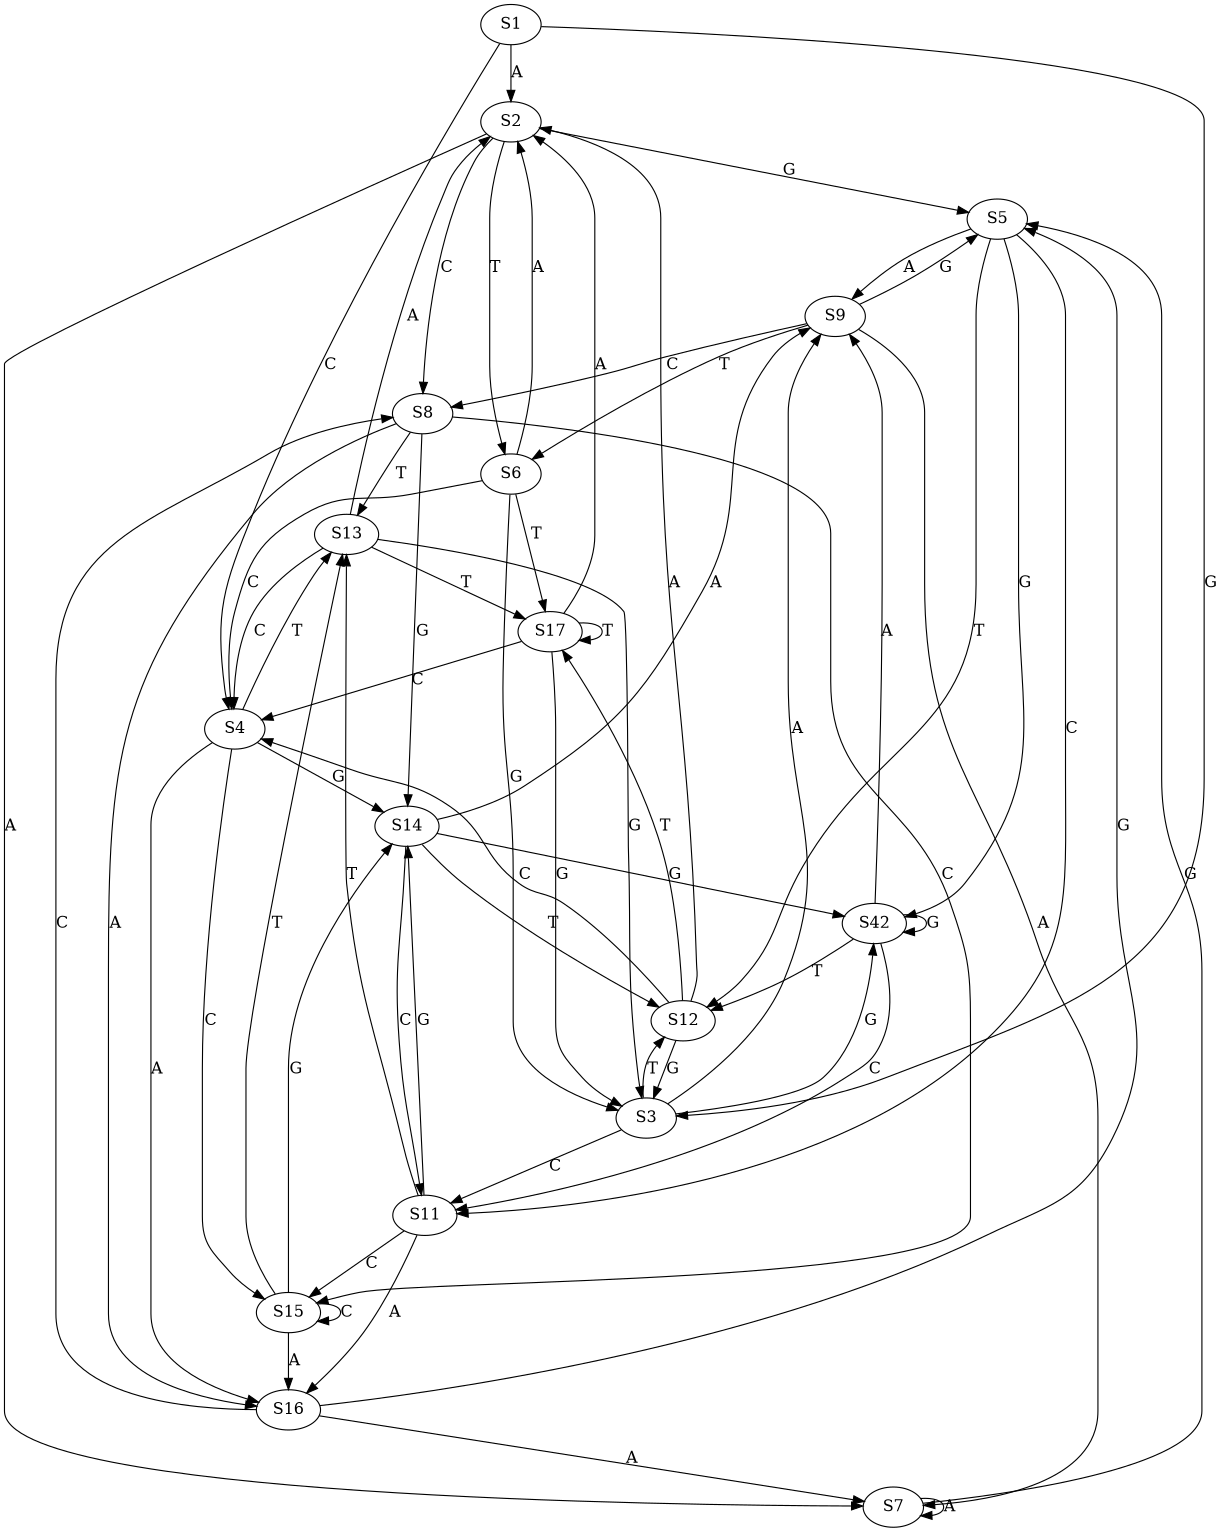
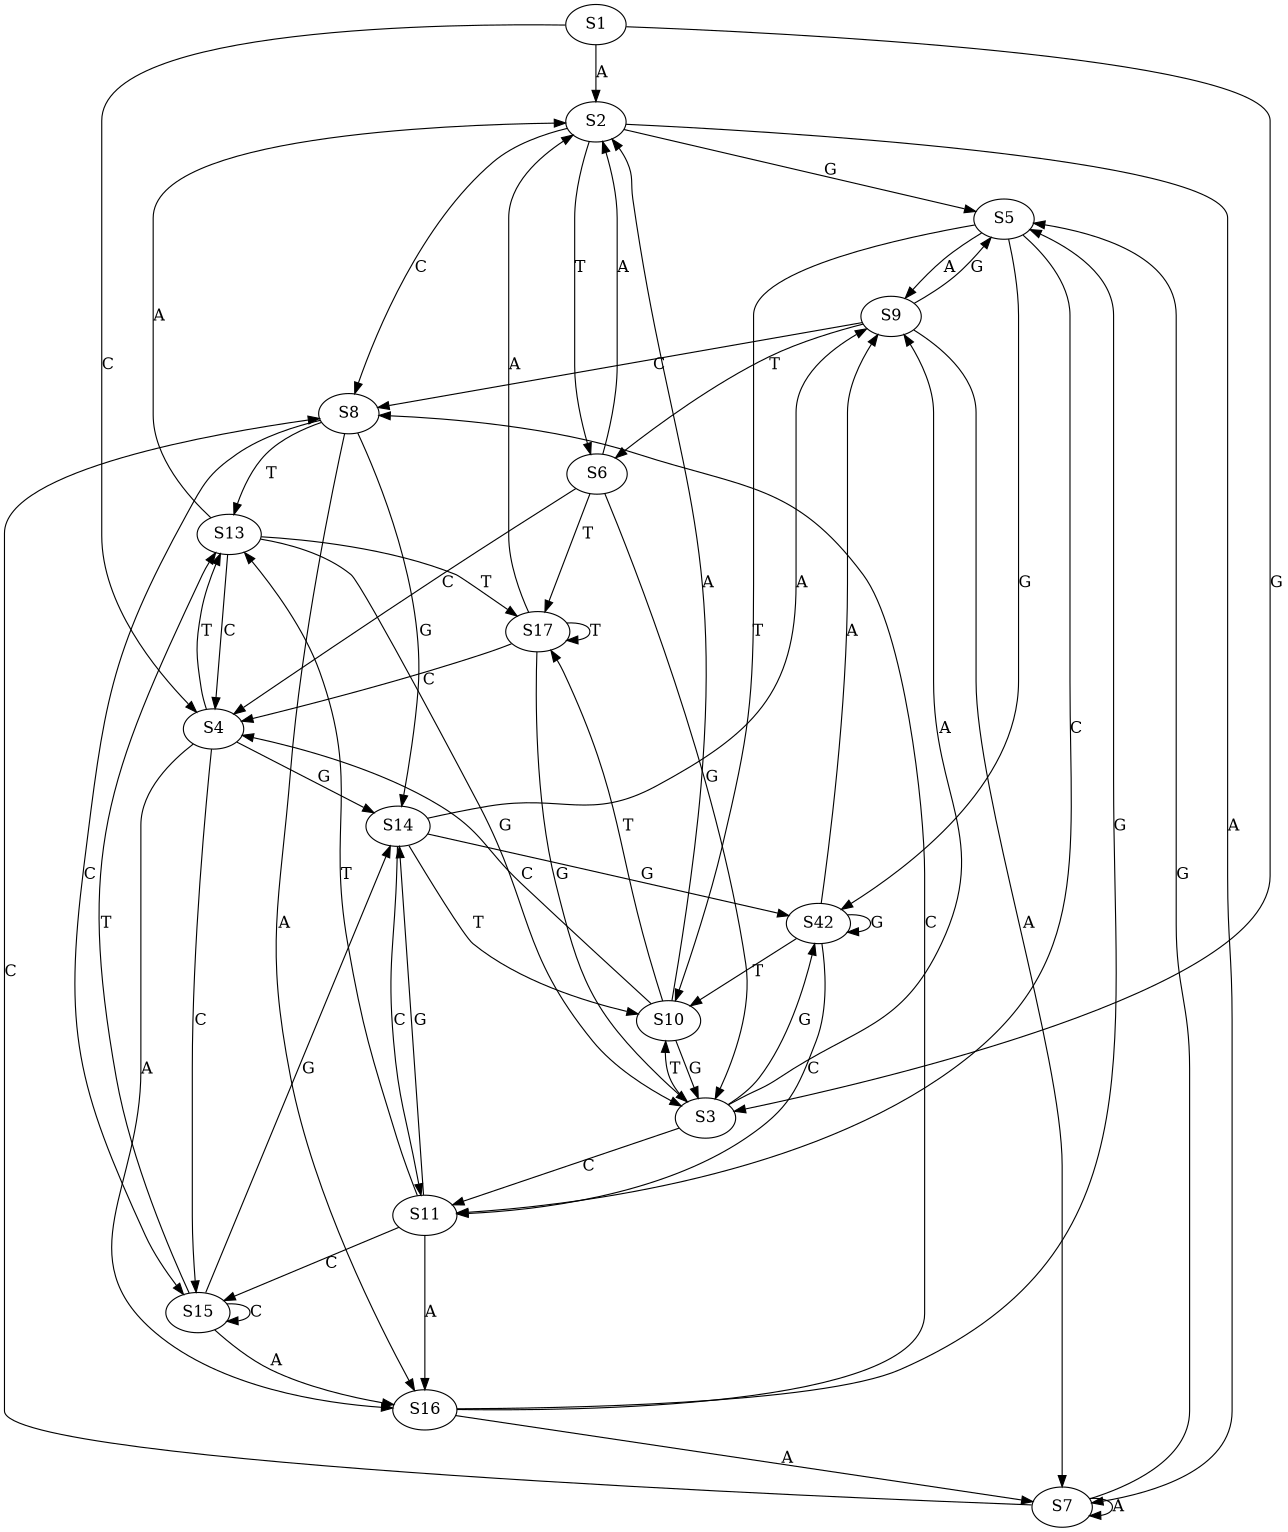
(683, 1021) -> (669, 1021)
none -> (4, 1322)
